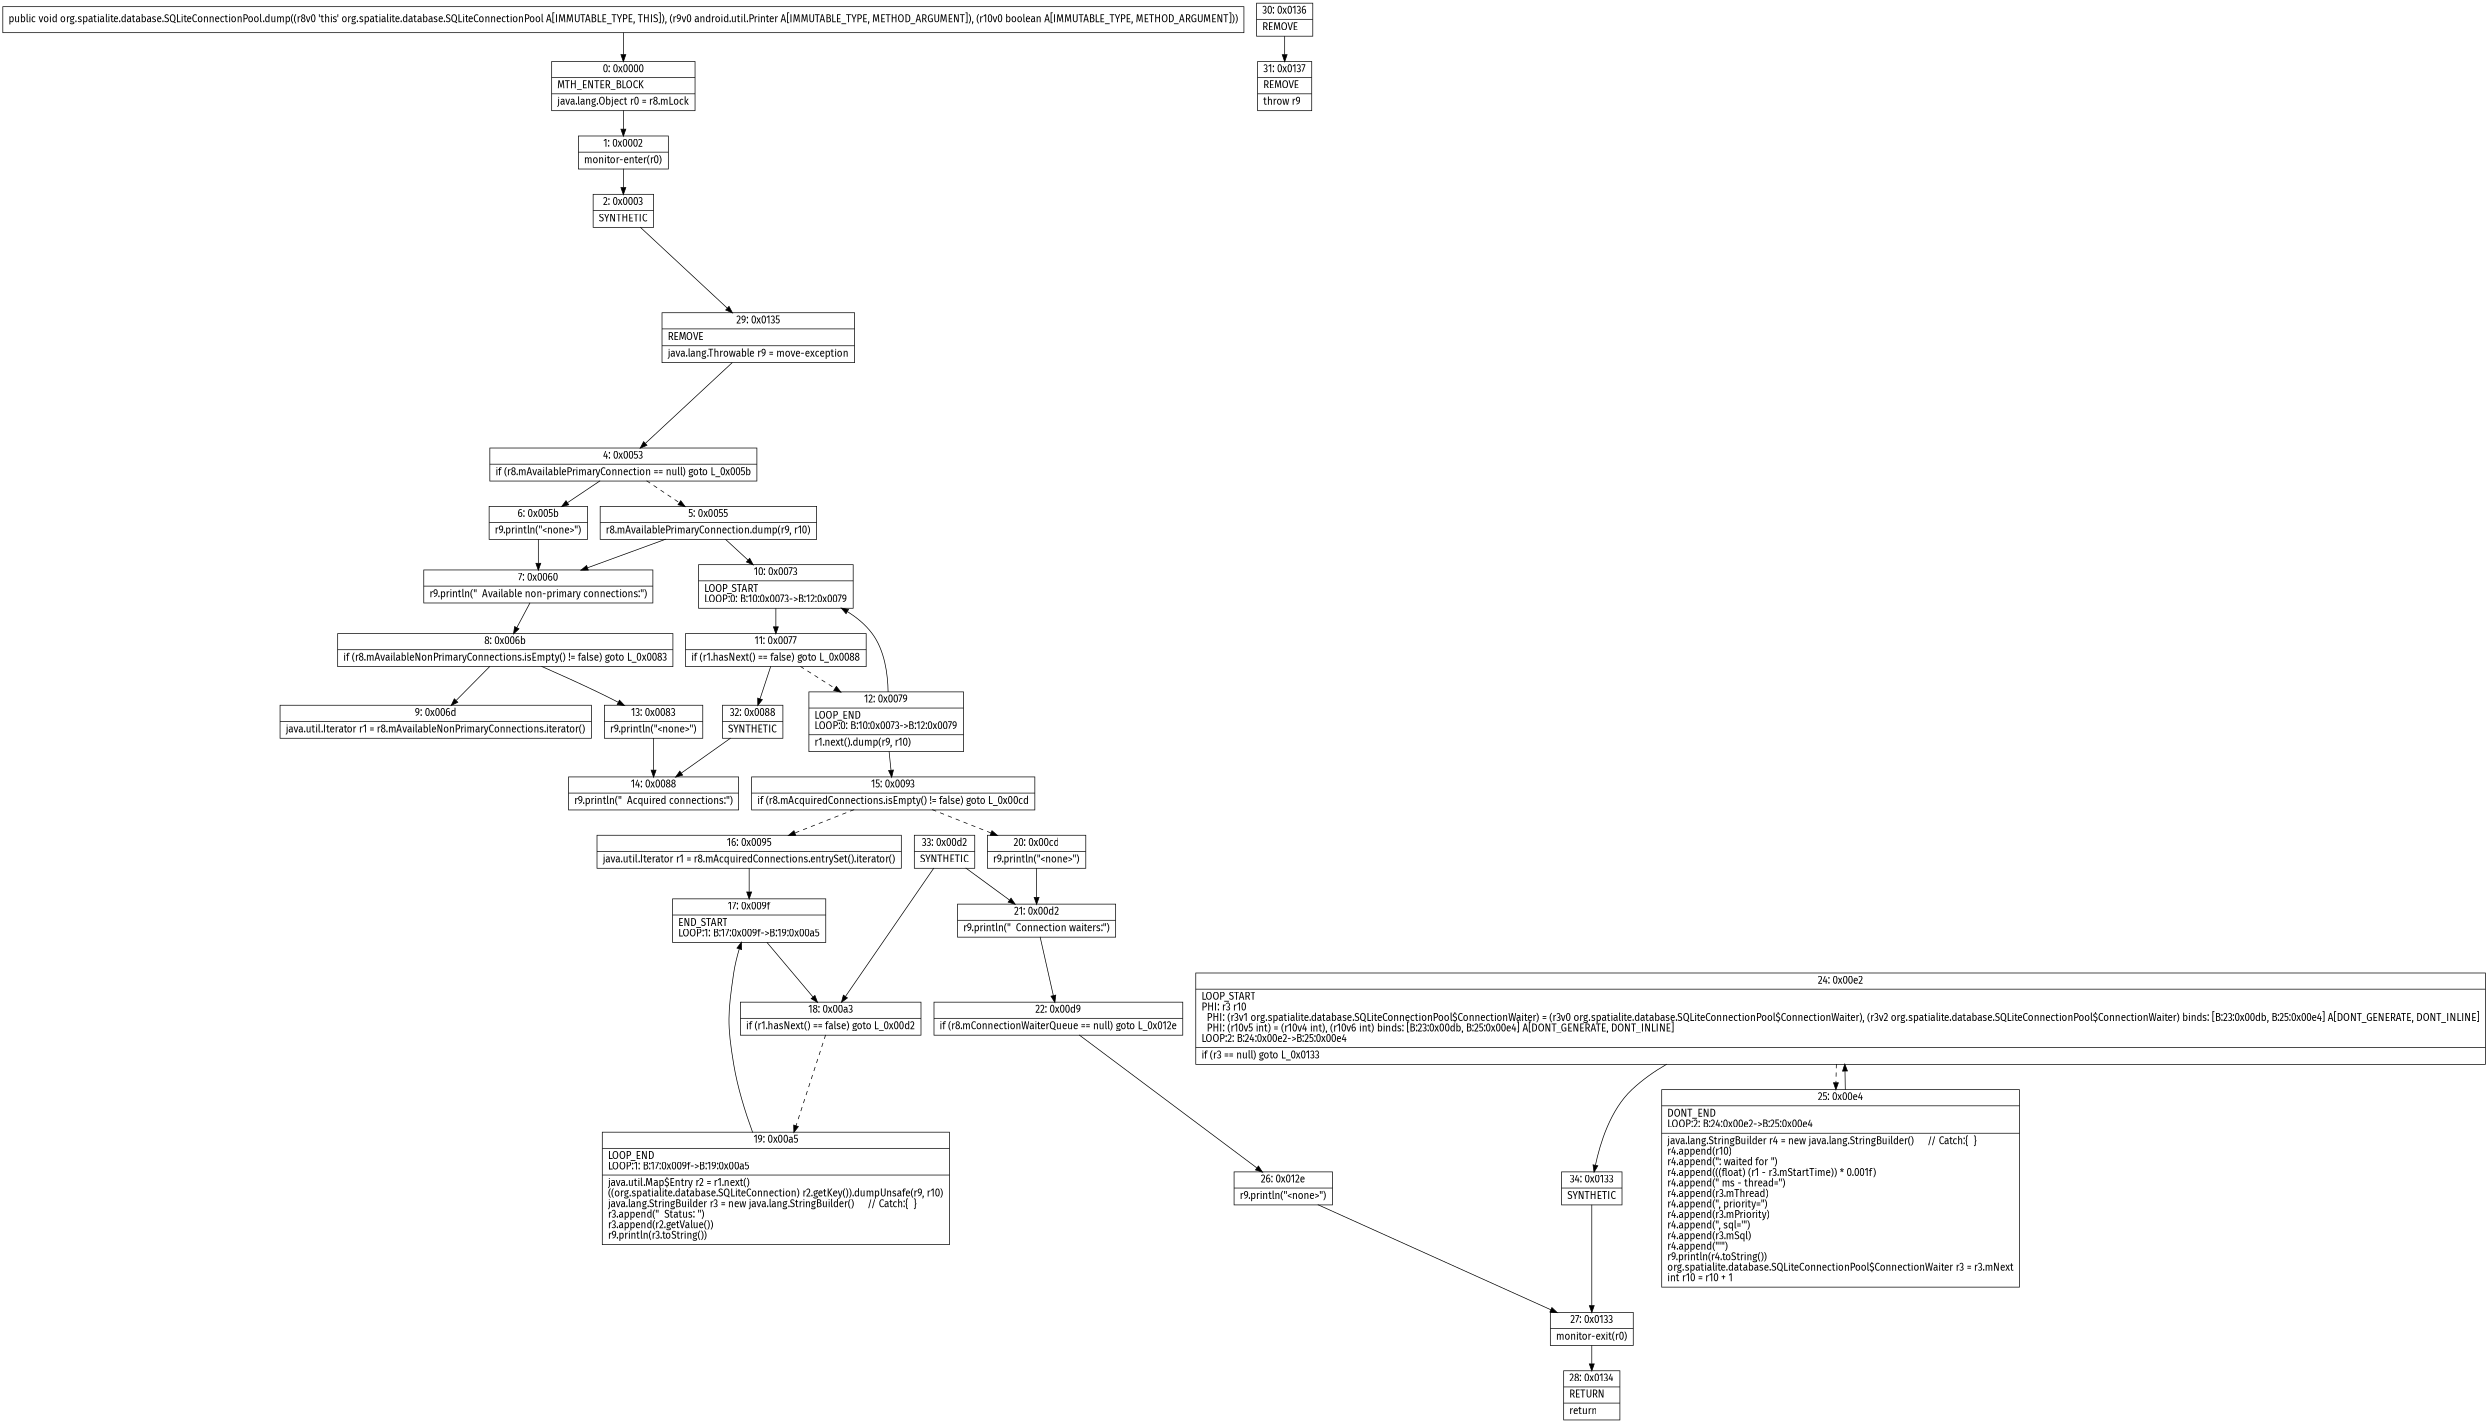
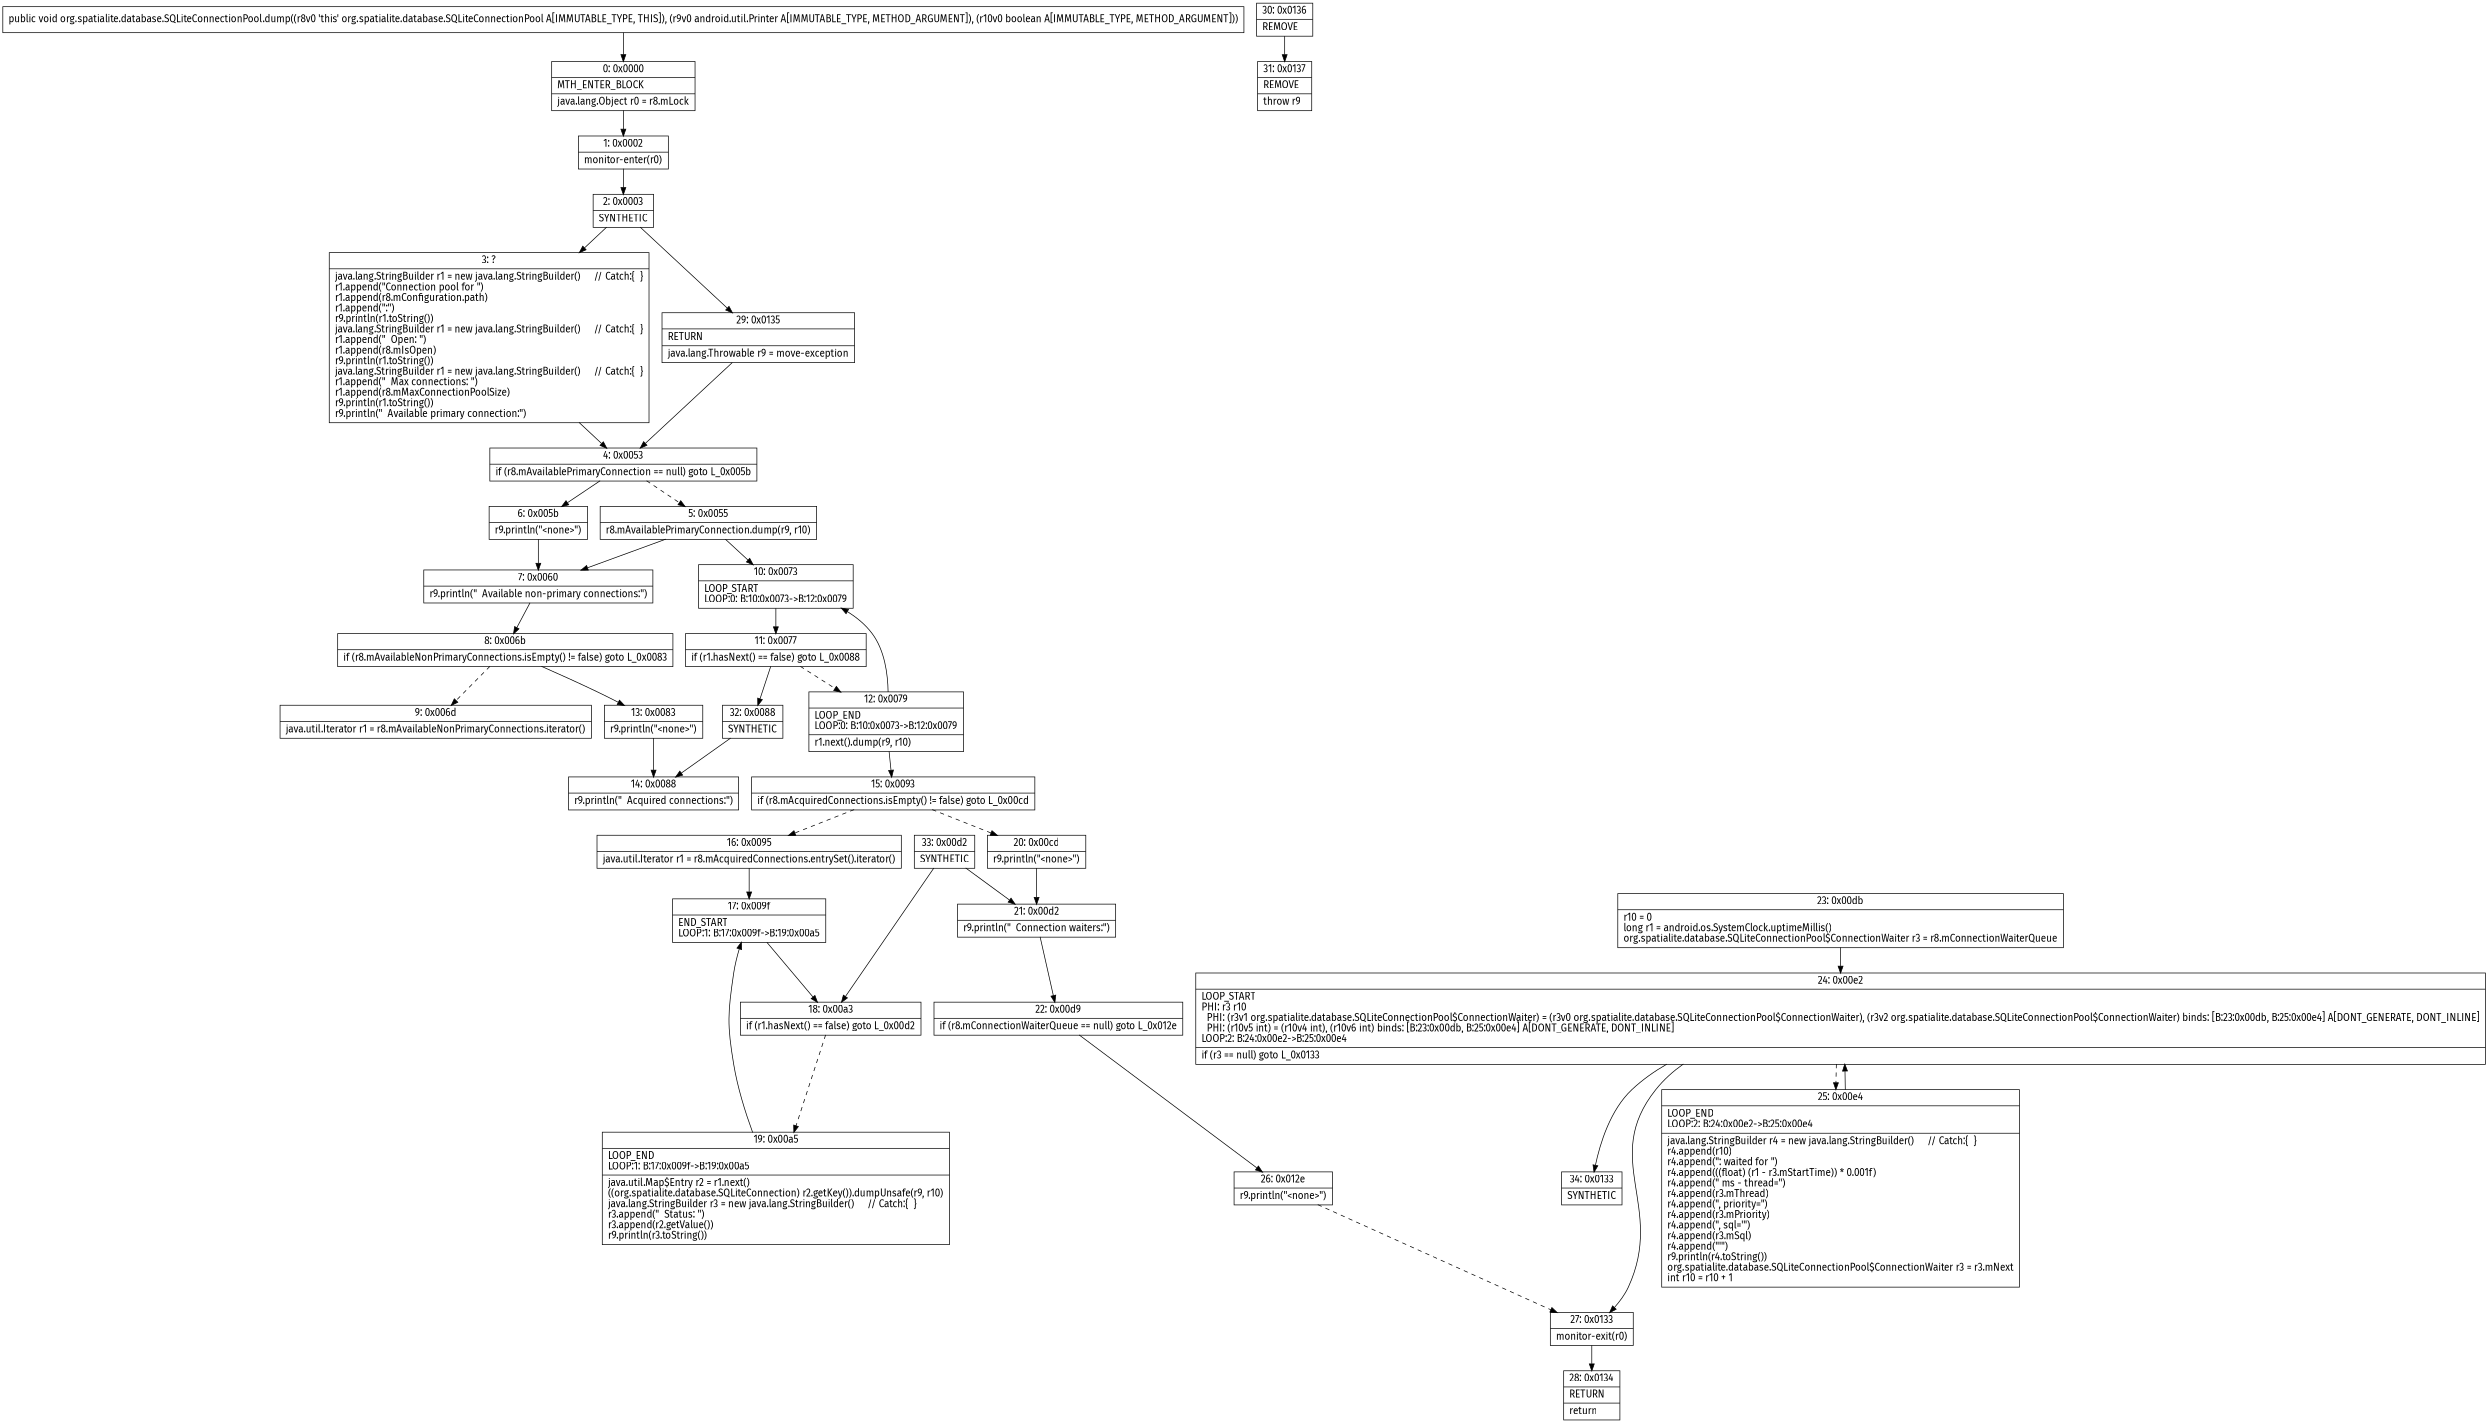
(686, 337) -> (686, 337)
none -> (489, 338)
(473, 683) -> (473, 683)
none -> (1841, 921)
(1692, 1114) -> (1691, 1114)
(1592, 1255) -> (1635, 1180)
(1434, 1257) -> (1434, 1257)
